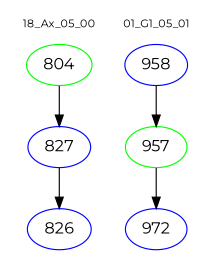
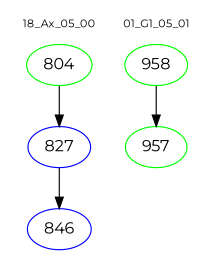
(156, 65) -> (156, 65)
(59, 229) -> (59, 229)
(156, 229) -> none
